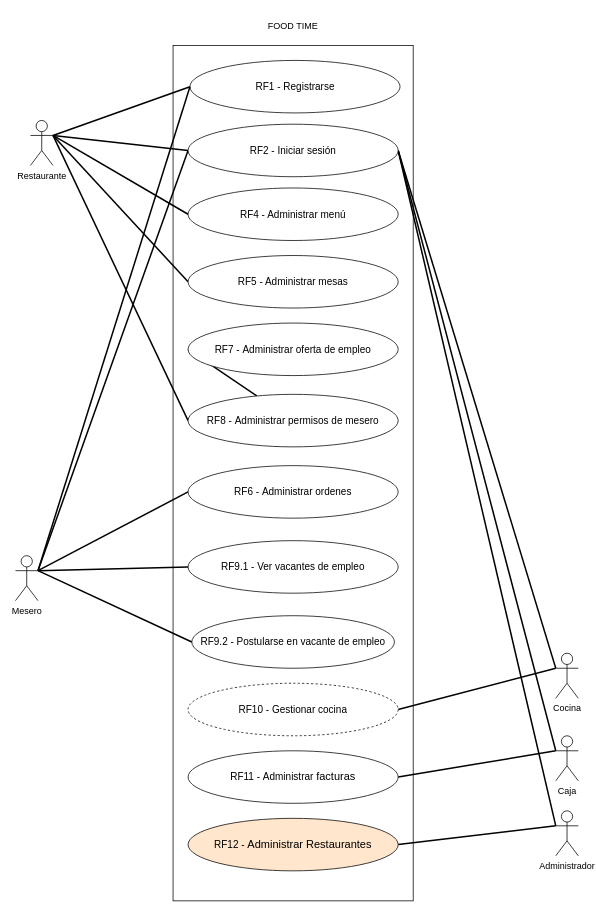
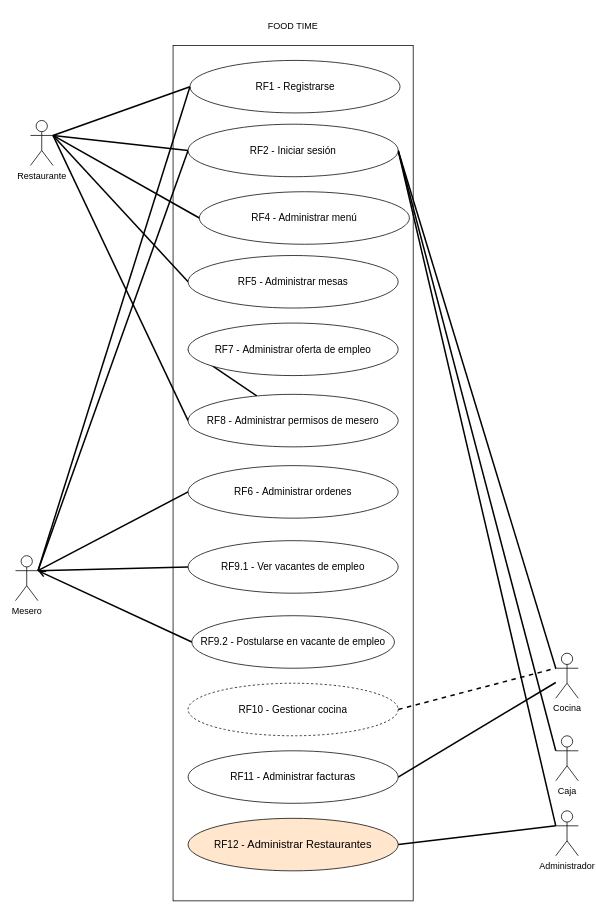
(293, 214) -> (304, 218)
(42, 572) -> (44, 573)
(478, 688) -> (478, 688)
(476, 764) -> (476, 730)
